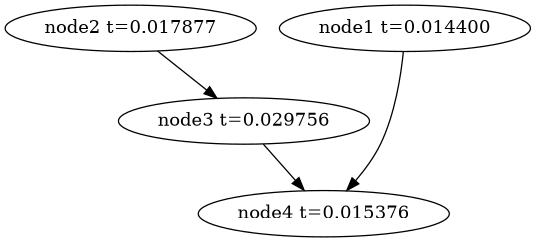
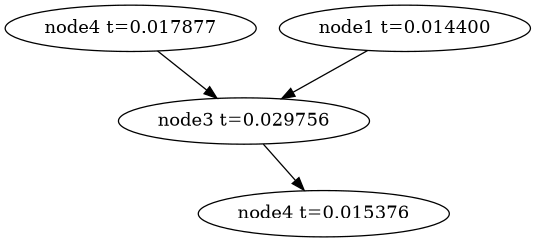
(131, 28) -> (131, 28)
(390, 120) -> (330, 71)
